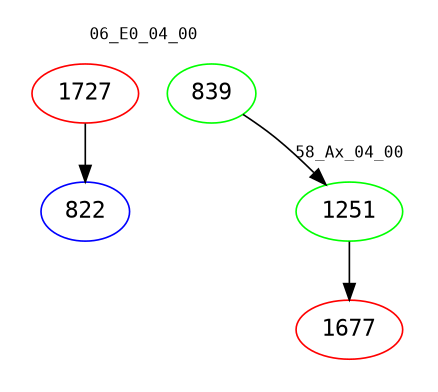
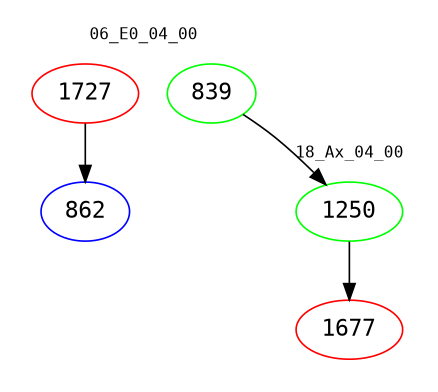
(350, 153) -> (350, 153)
(85, 212) -> (85, 212)
(349, 212) -> (349, 212)
